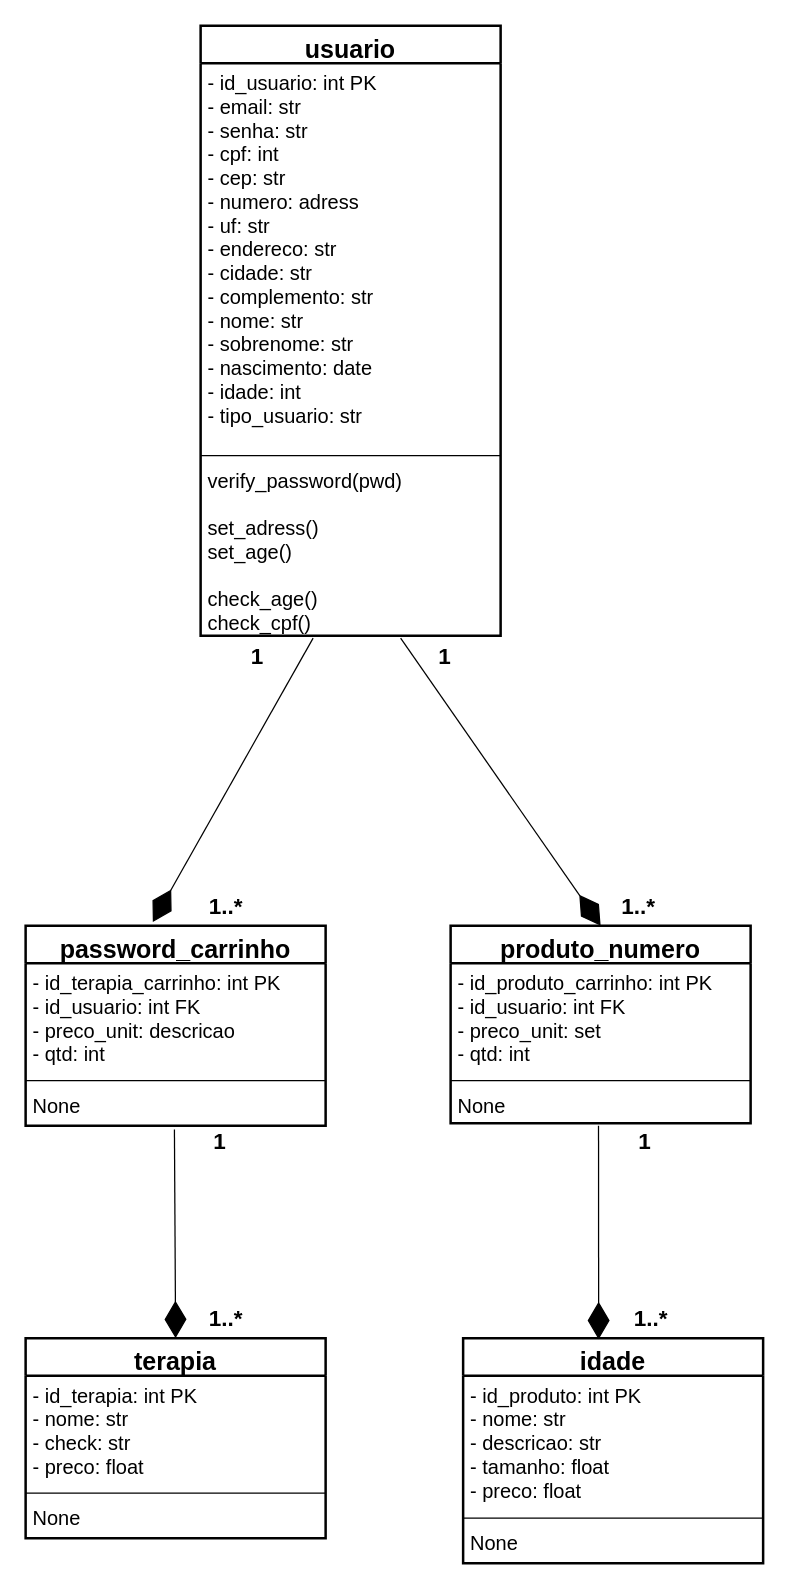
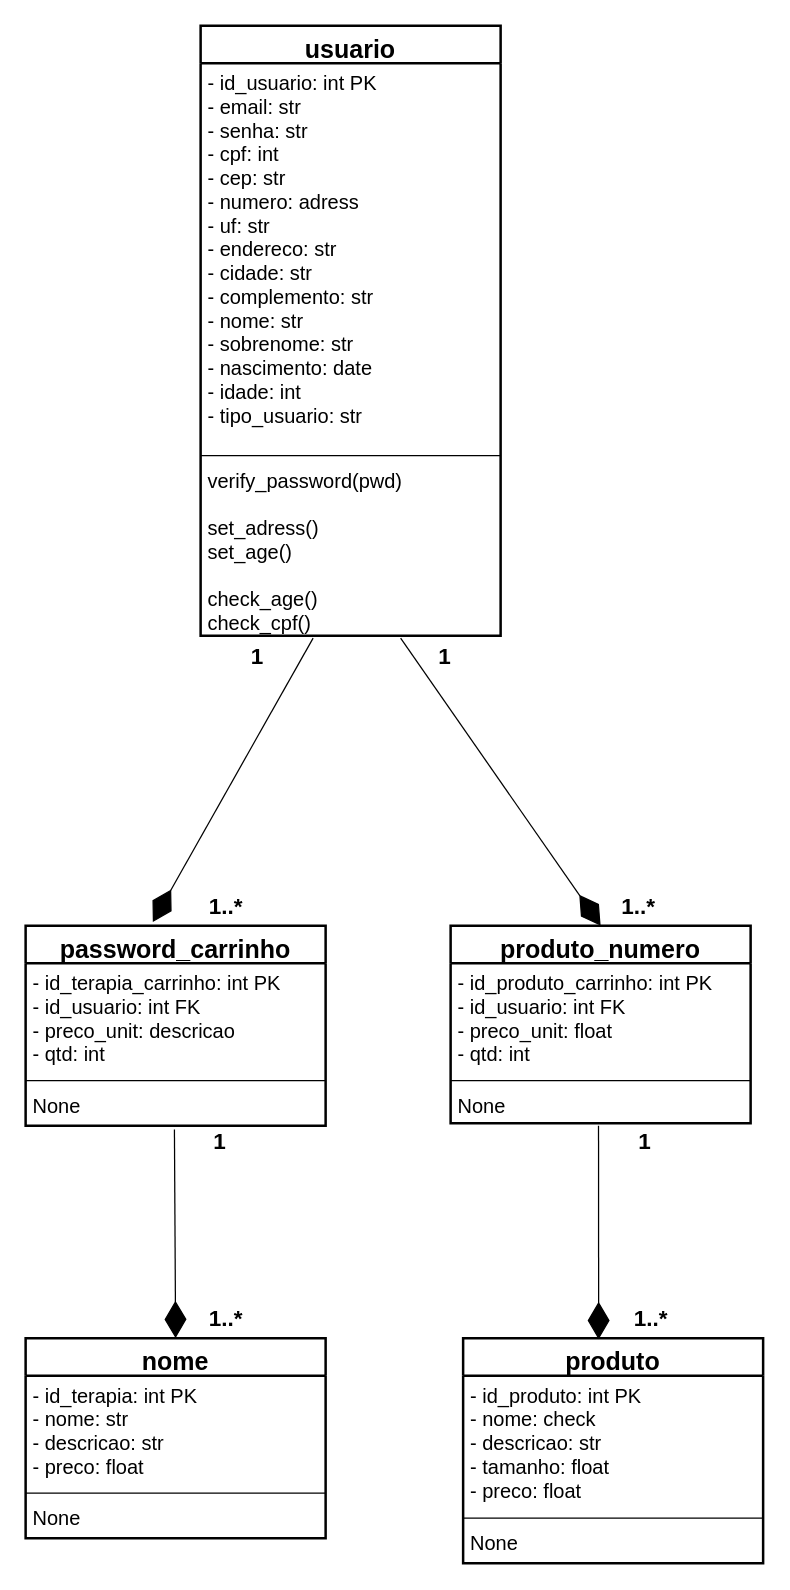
(602, 983) -> (602, 983)
(175, 1362) -> (175, 1362)
(613, 1362) -> (613, 1362)
(126, 1396) -> (126, 1396)
(566, 1396) -> (566, 1396)
